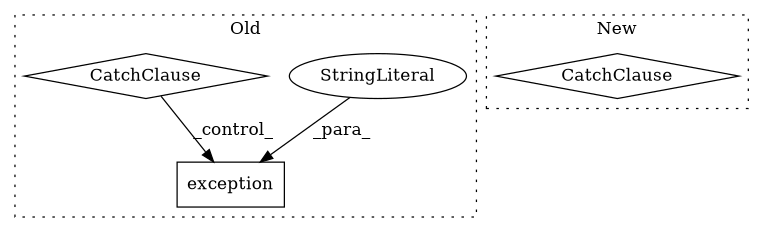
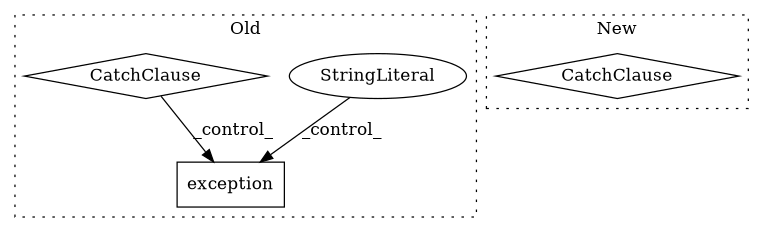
(342, 130) -> (342, 130)
